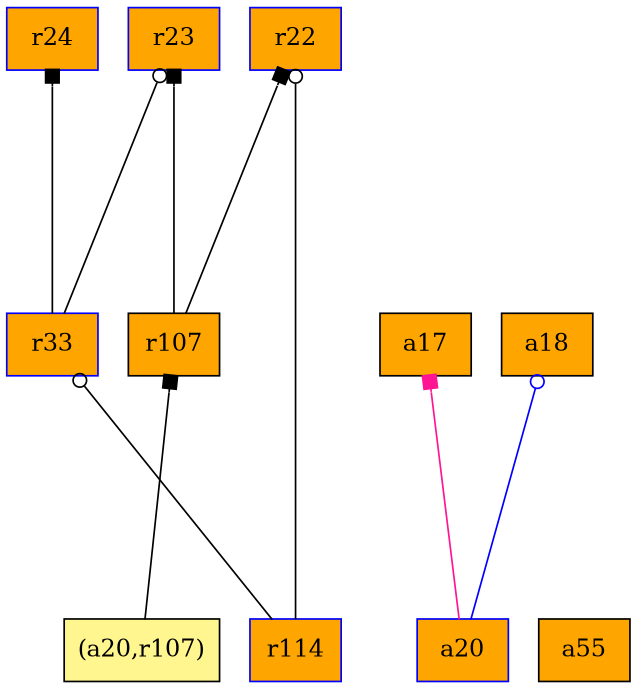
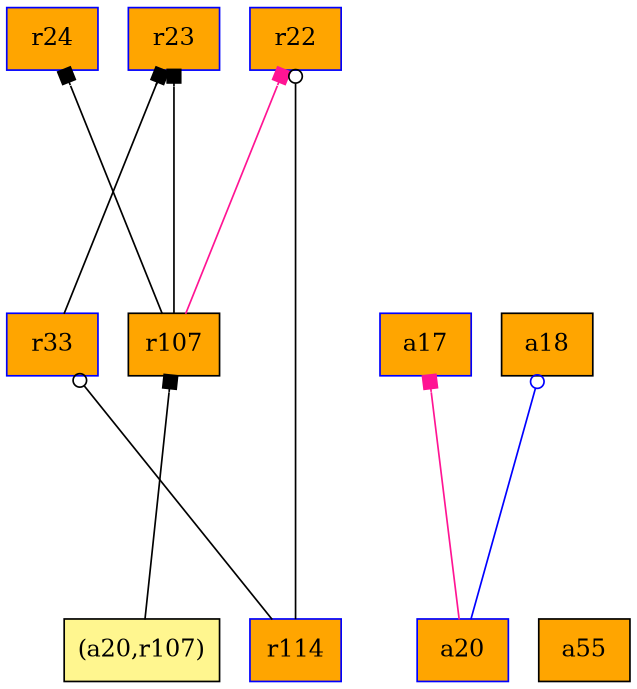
(111, 198) -> (106, 210)
(52, 200) -> (119, 206)
(231, 200) -> (231, 200)
(426, 345) -> (426, 345)
